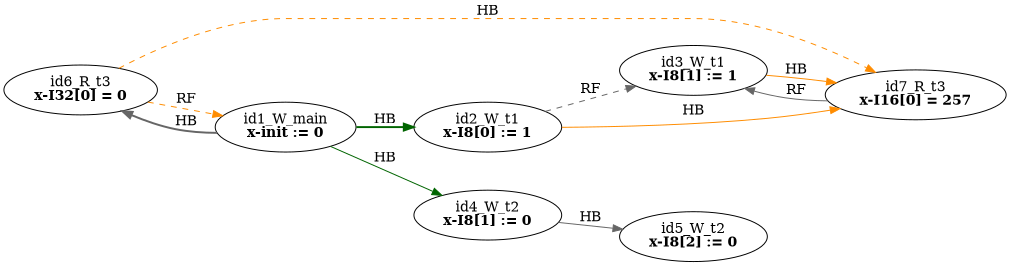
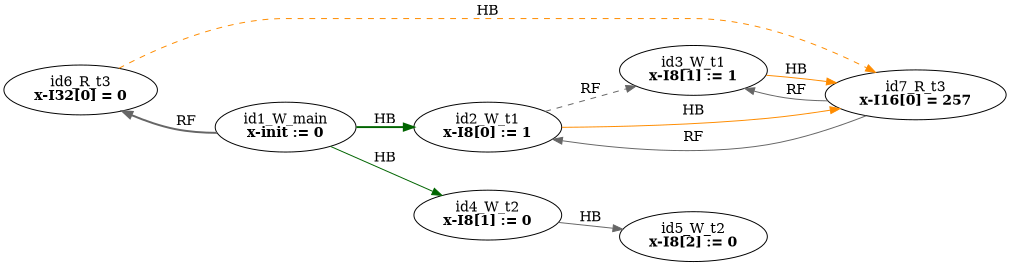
(180, 108) -> none
(186, 122) -> (186, 122)
none -> (716, 150)
